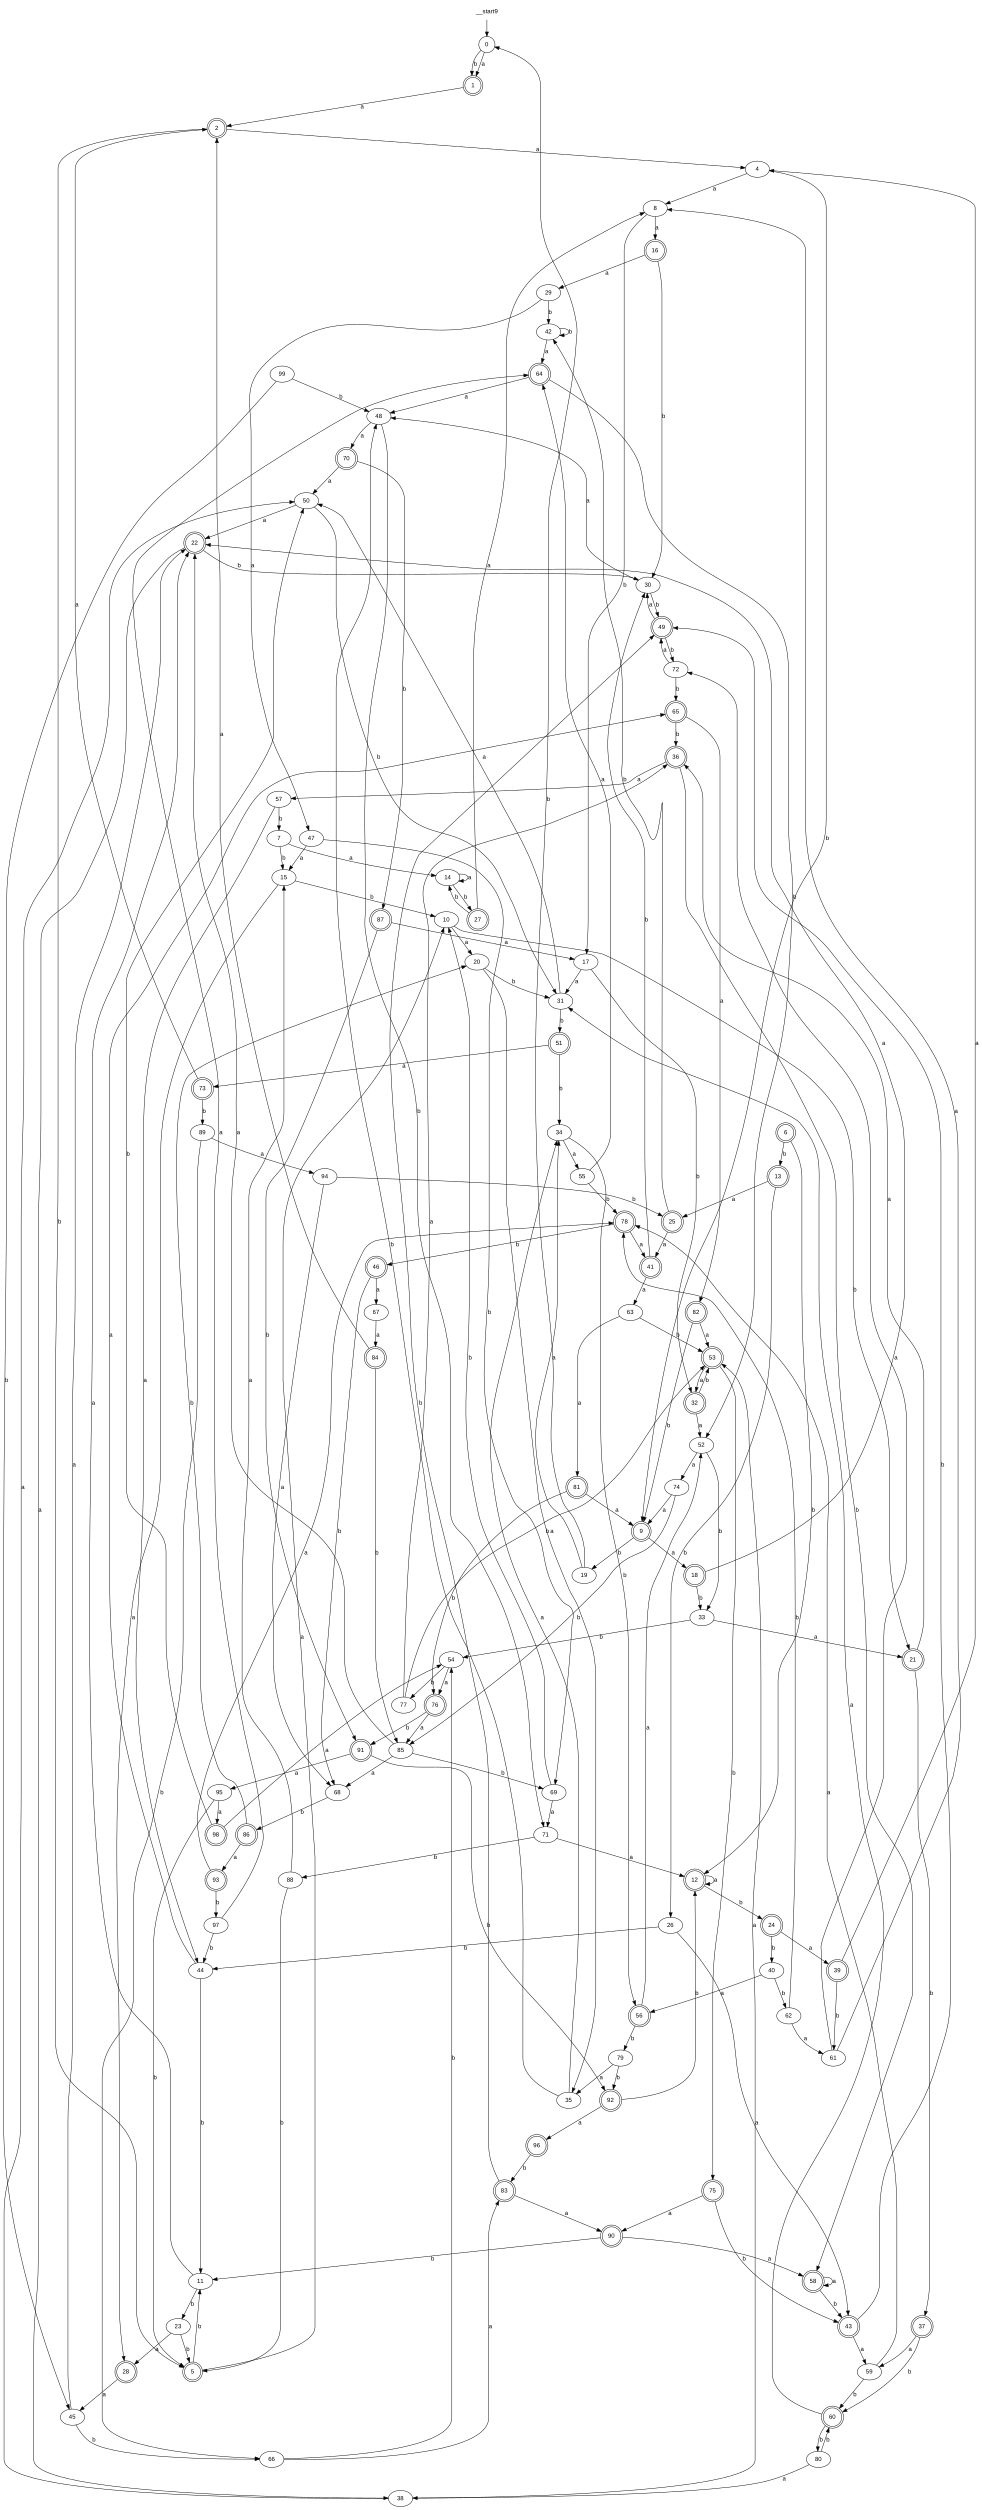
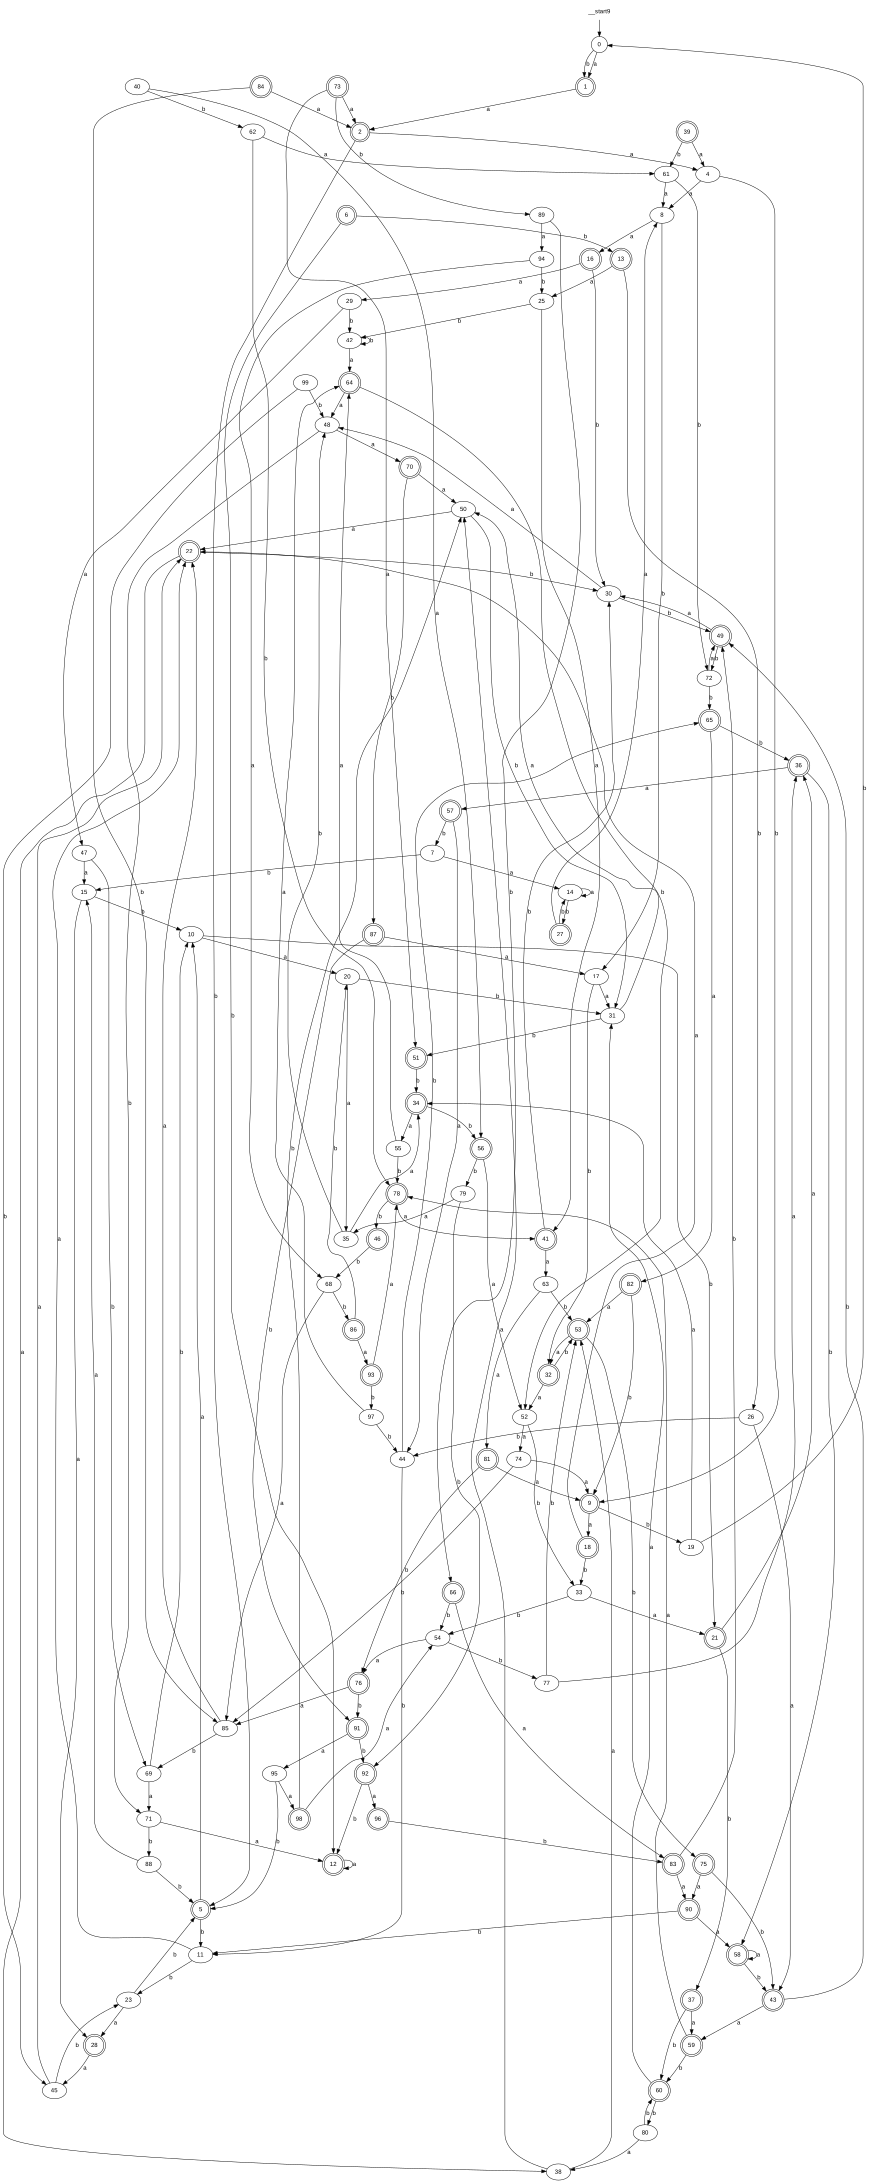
(279, 799) -> (450, 811)
(375, 1067) -> (386, 525)
(559, 1133) -> (416, 1103)
(672, 1222) -> (542, 301)
(376, 1312) -> none
(111, 1335) -> (435, 1081)
(896, 1358) -> (699, 425)
(371, 1770) -> (278, 1503)
(772, 1925) -> none
(869, 2372) -> (692, 2045)
(160, 2456) -> (74, 2036)
(272, 2459) -> (453, 1593)
